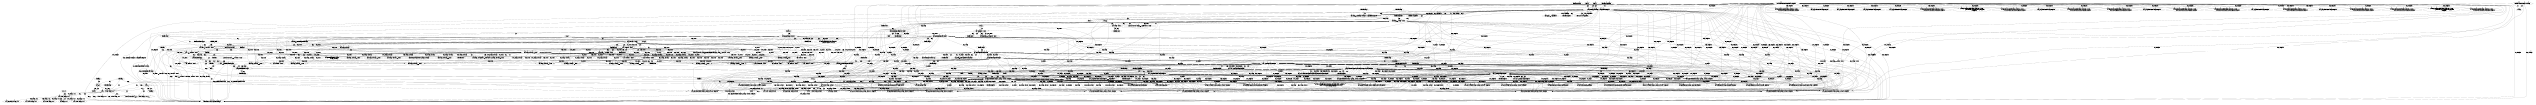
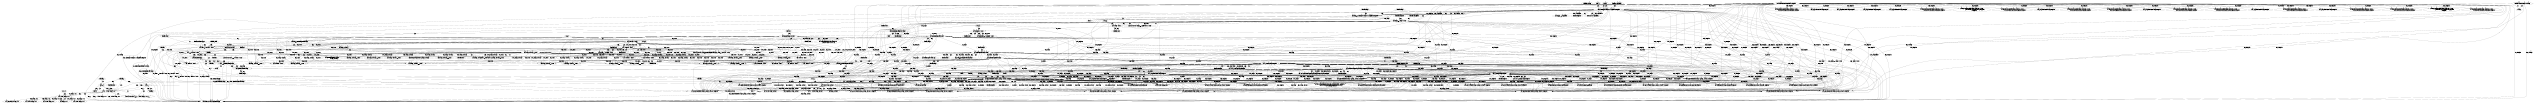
(212, 79) -> (216, 79)
